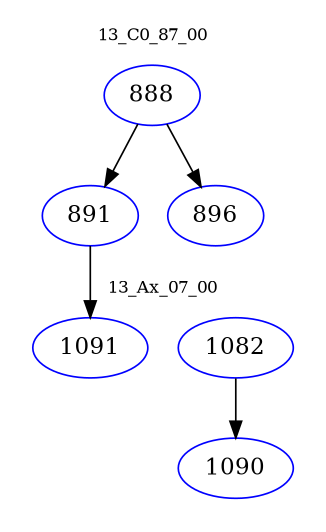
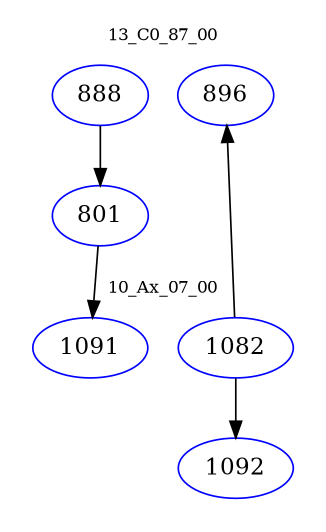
(180, 148) -> (231, 230)
(90, 216) -> (100, 216)
(163, 288) -> (163, 288)
(236, 468) -> (236, 468)
